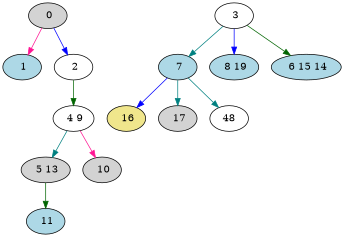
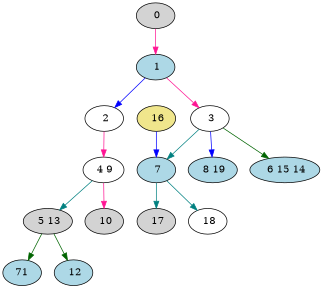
(59, 38) -> (133, 90)
(74, 89) -> (104, 141)
(155, 90) -> (156, 141)
none -> (180, 90)
(229, 119) -> (208, 221)
(46, 221) -> (22, 273)
none -> (74, 273)
